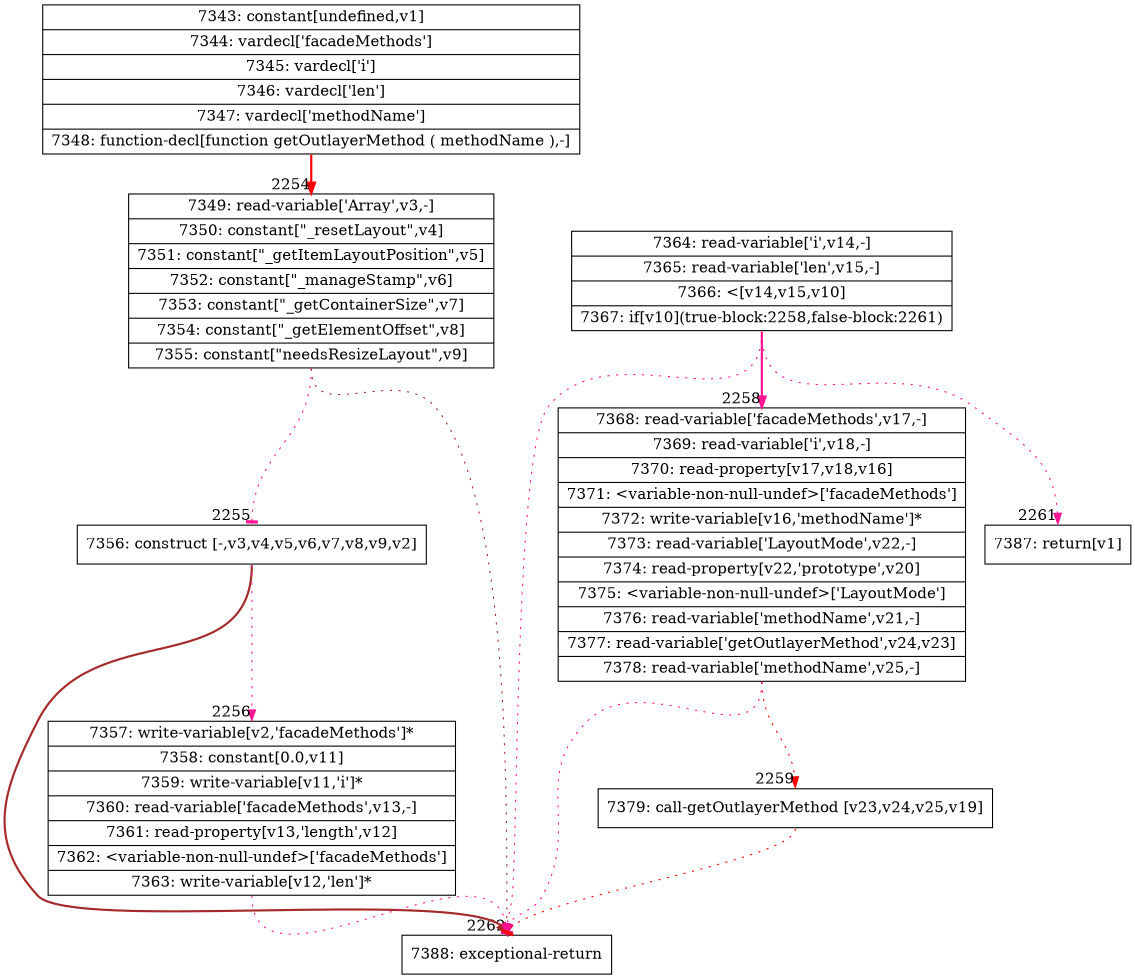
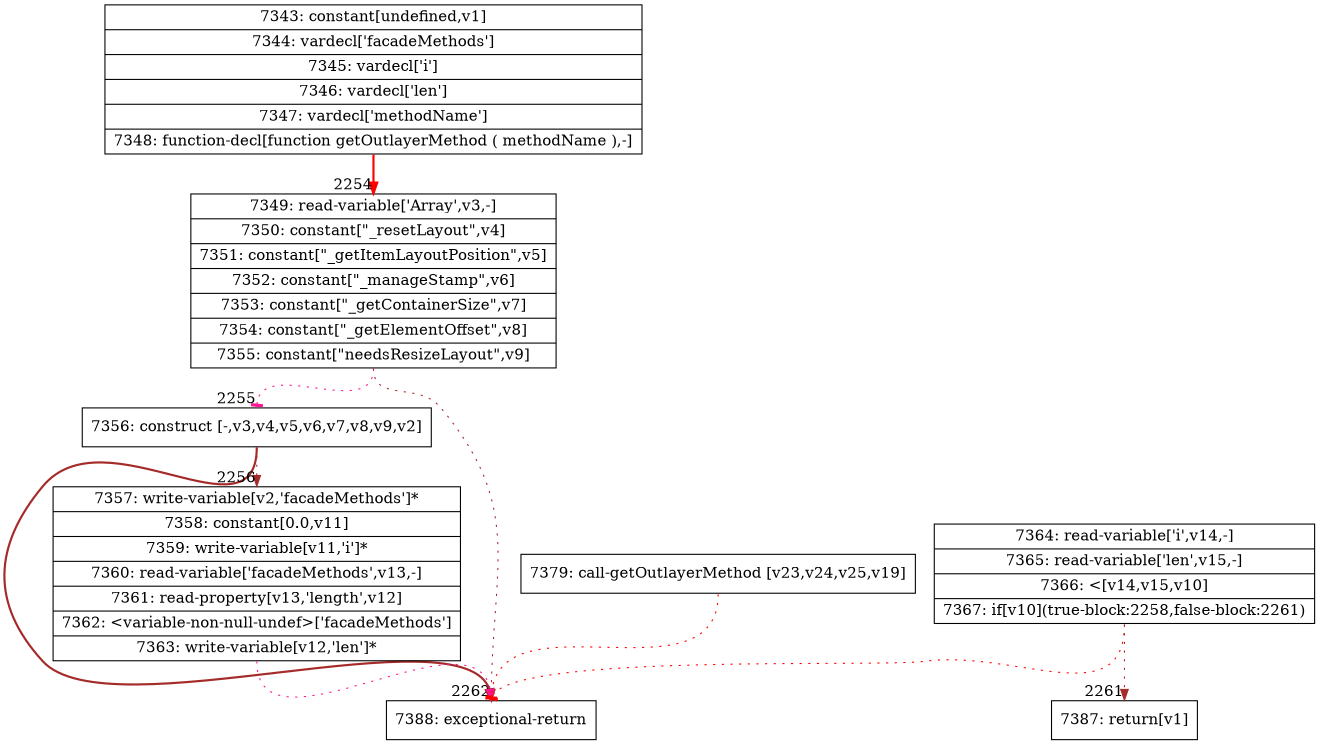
(924, 387) -> (1124, 657)
(526, 542) -> (822, 663)
(762, 545) -> none
(252, 637) -> (257, 461)
